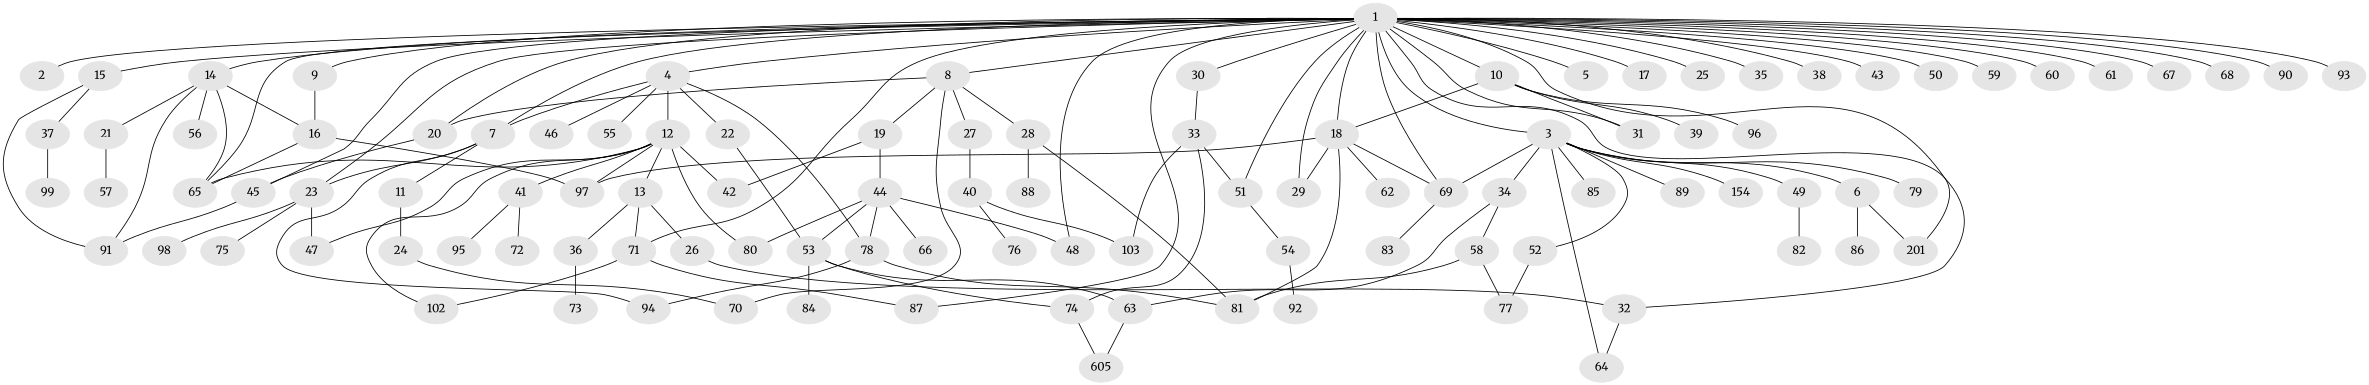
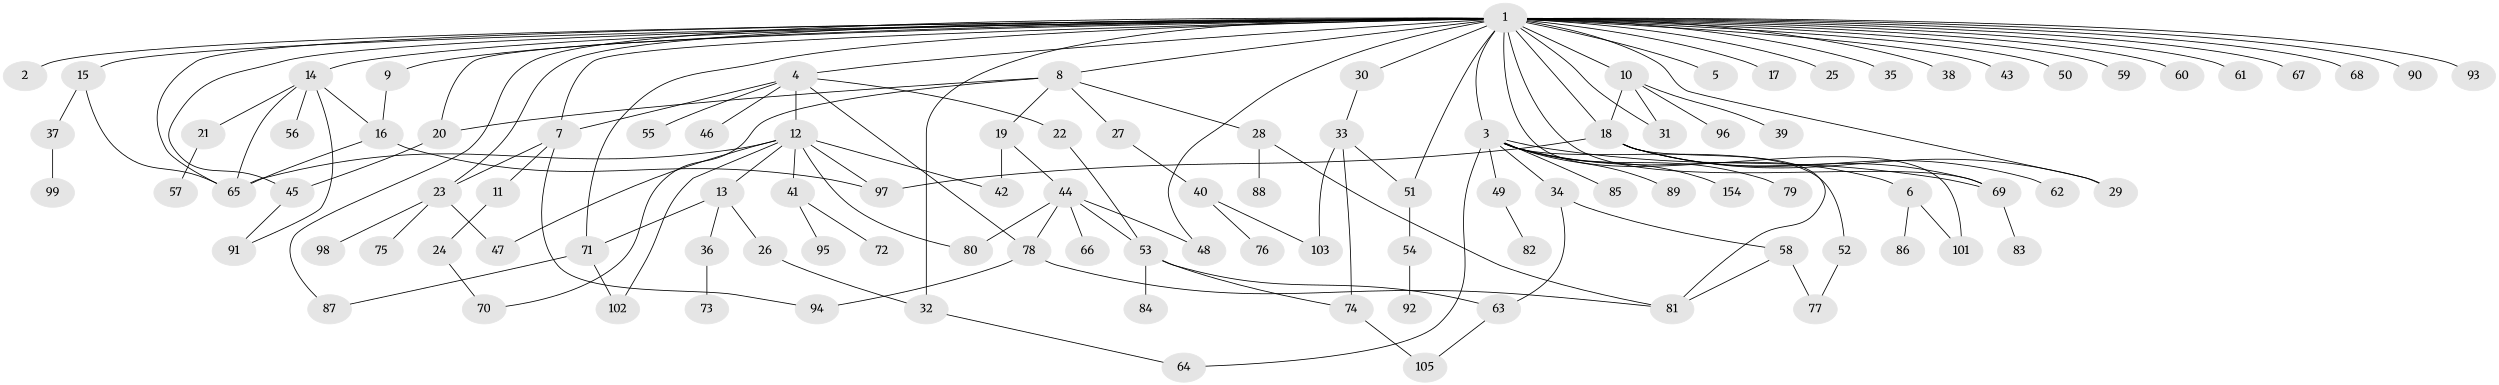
(4, 167) -> (133, 161)
(1916, 251) -> (1961, 251)
(1101, 368) -> (1425, 368)
